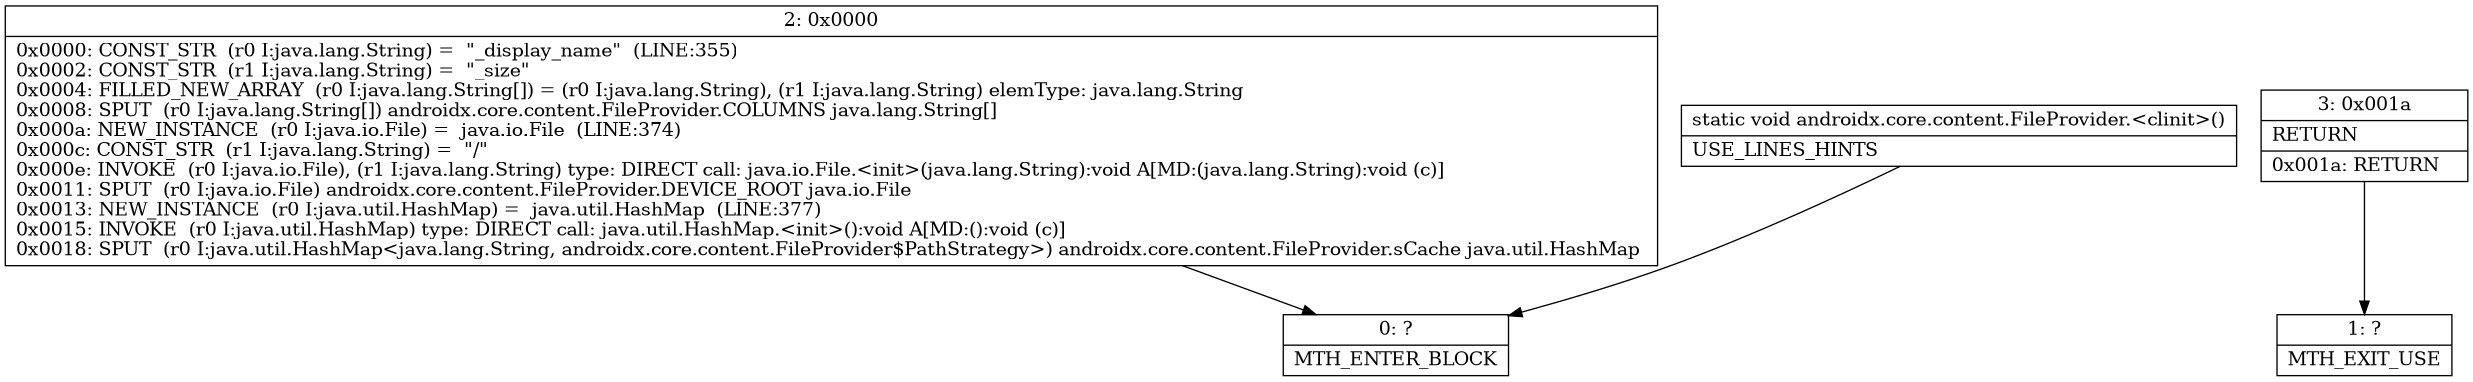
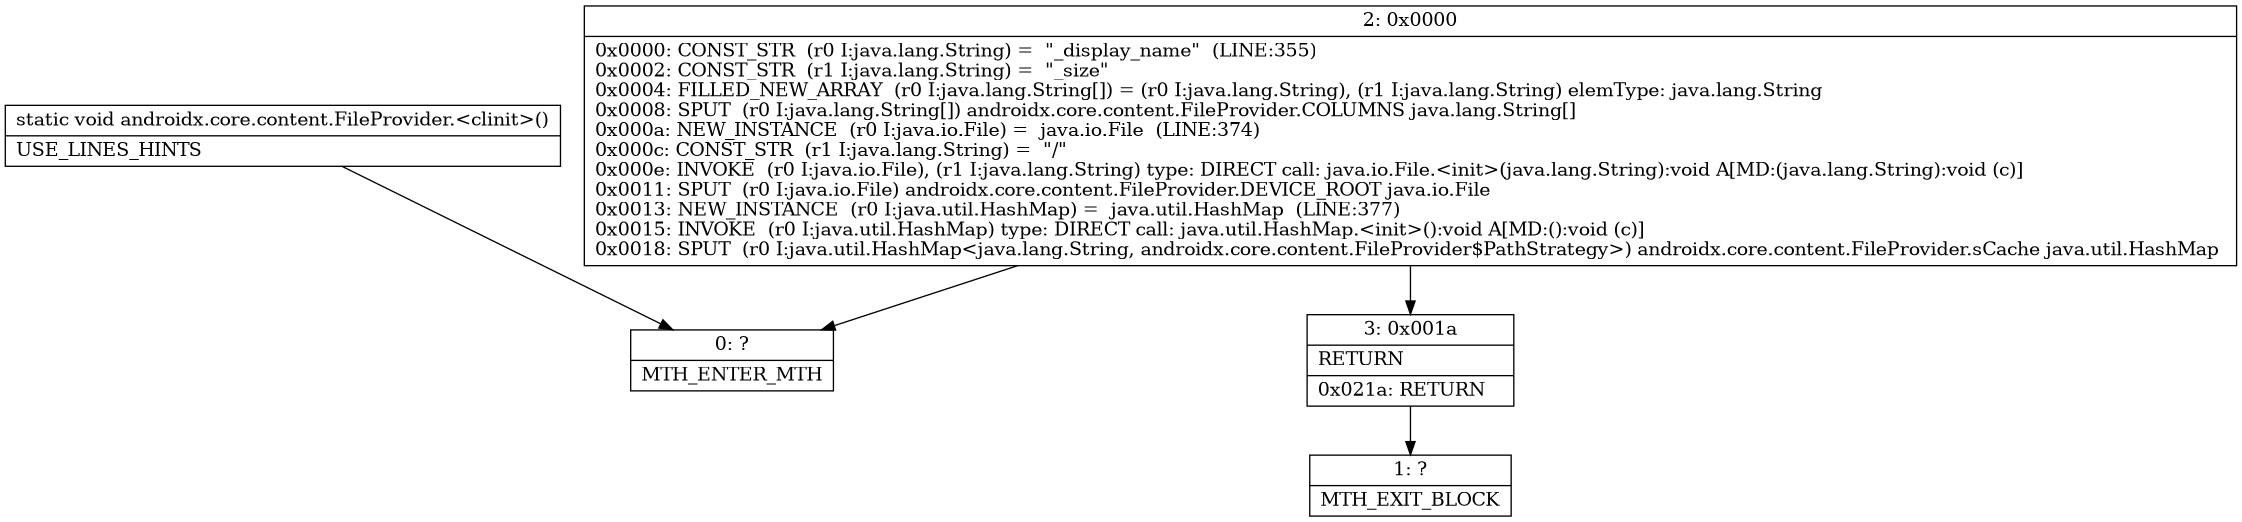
(2364, 166) -> (1410, 390)
none -> (1410, 284)
(1396, 360) -> (732, 375)
(2364, 360) -> (1410, 500)
